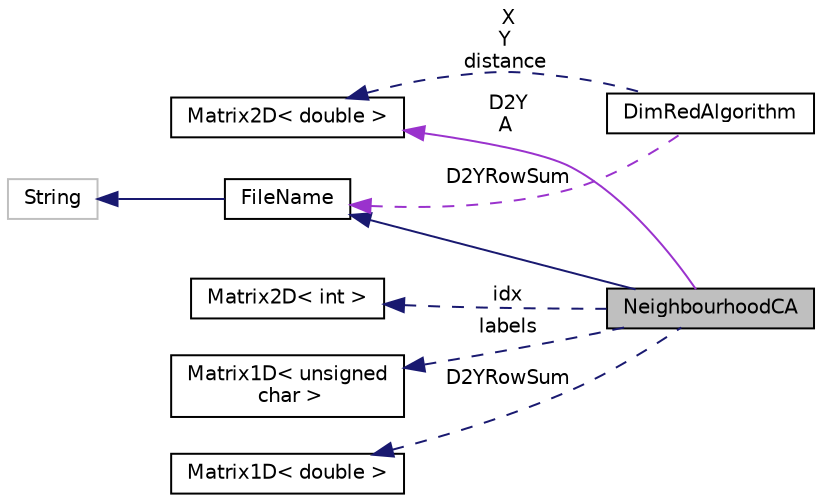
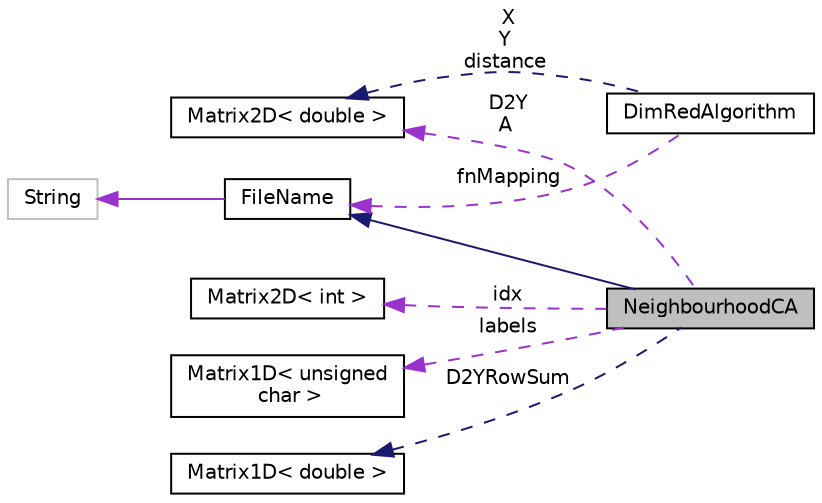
(575, 169) -> (575, 169)
(506, 178) -> (506, 178)
(171, 199) -> (171, 199)
(505, 308) -> (505, 308)
(525, 347) -> (525, 347)
